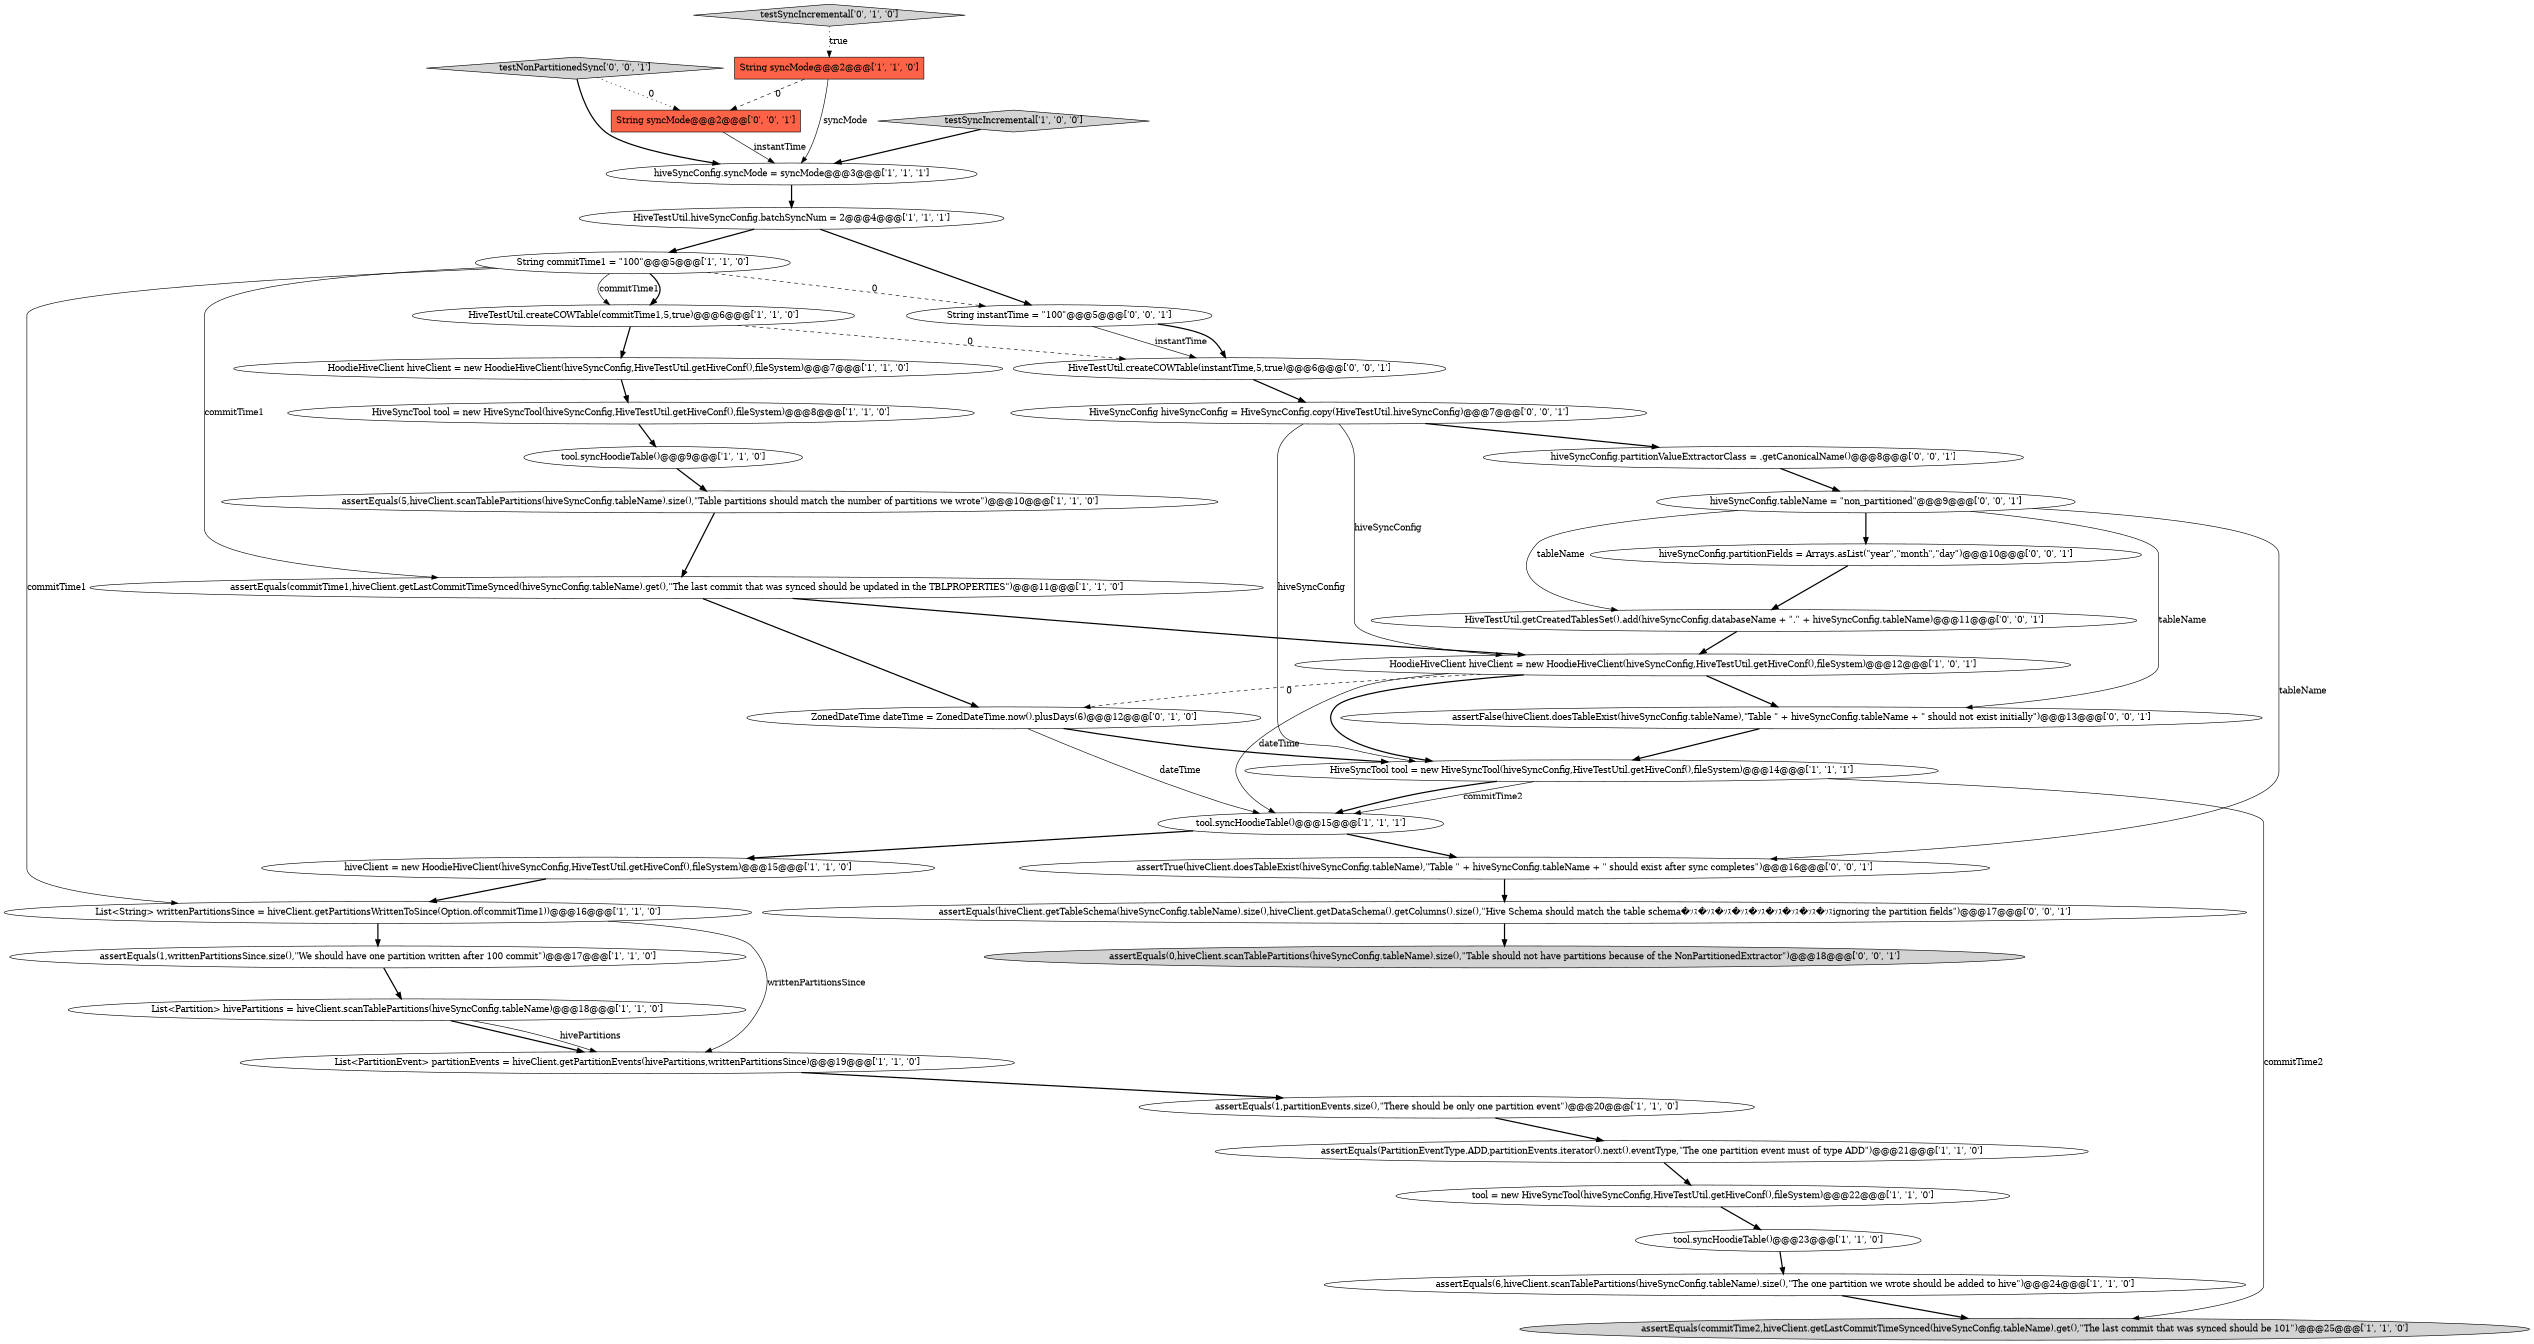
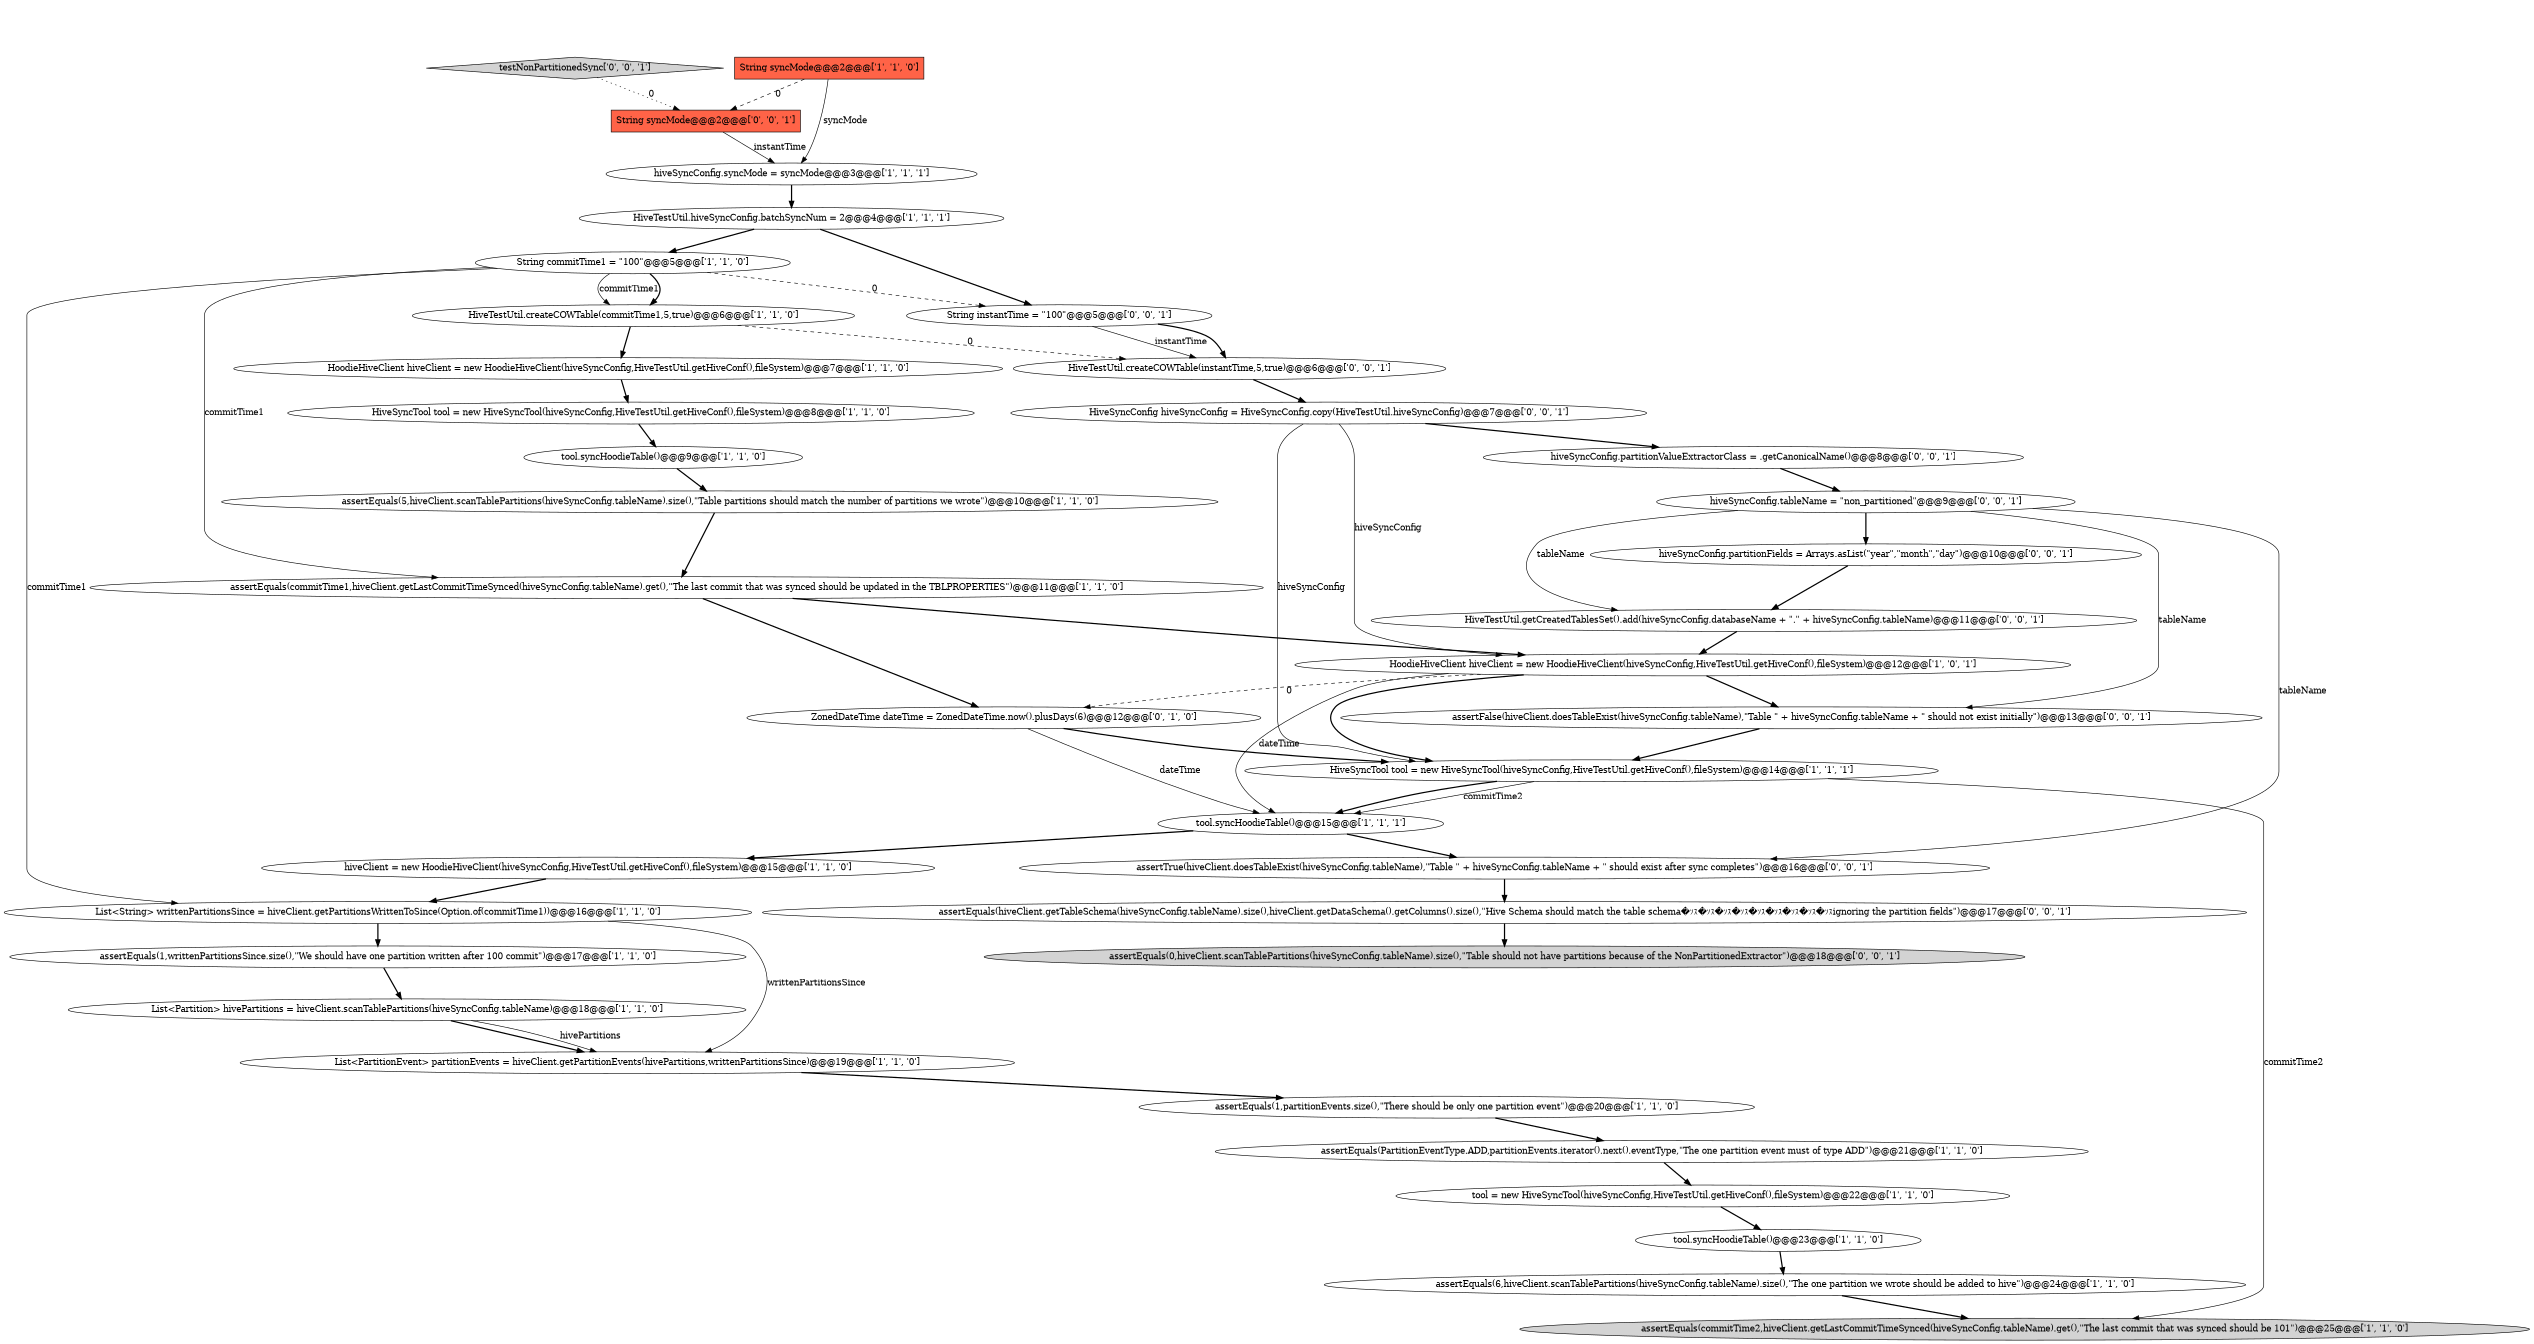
(829, 15) -> none
(1014, 121) -> none
(628, 143) -> none
